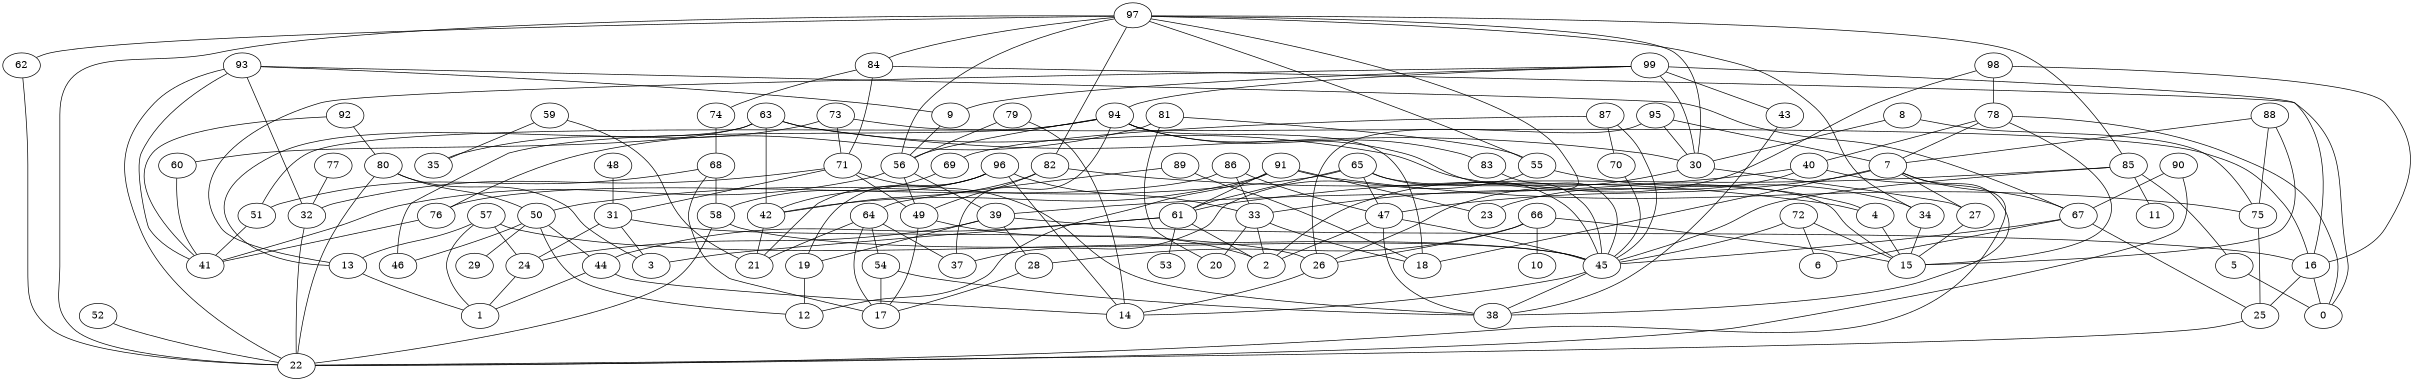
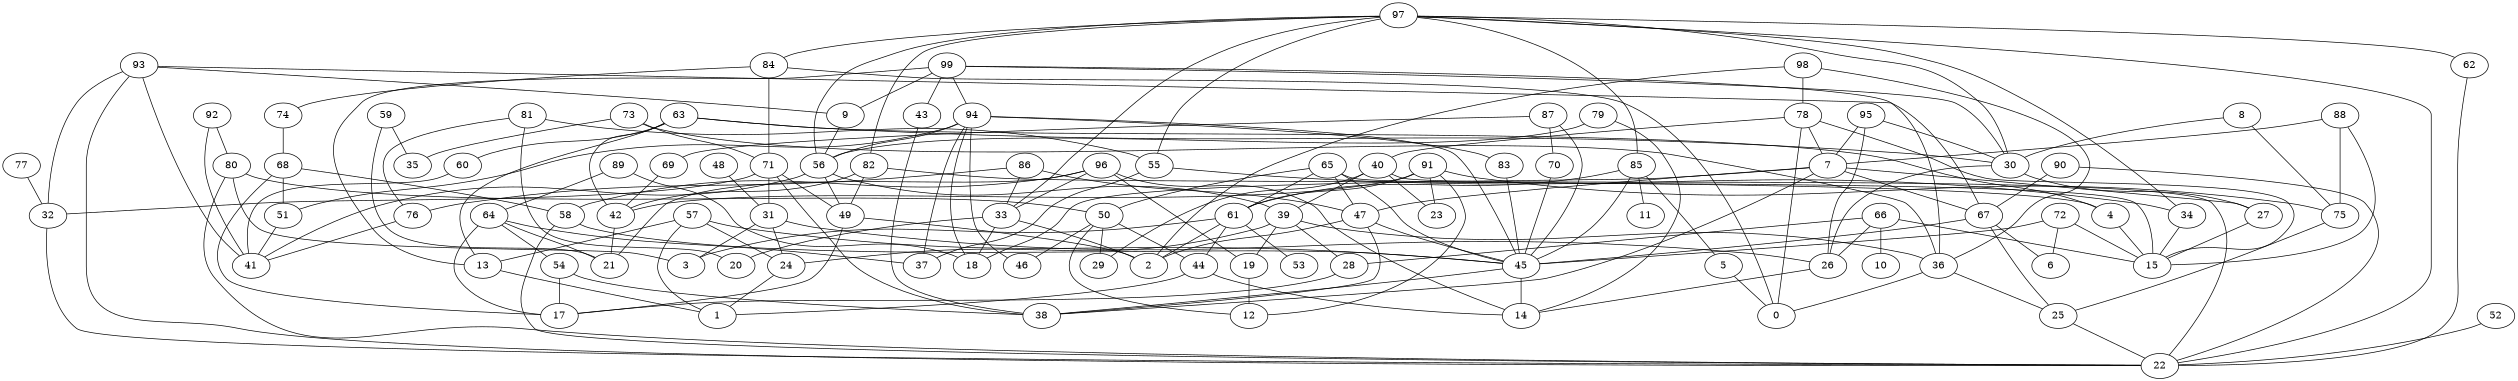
none -> (1193, 209)
(2311, 266) -> (1939, 266)
